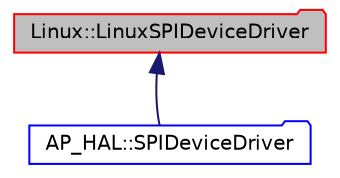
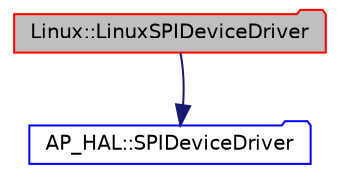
(157, 100) -> (183, 79)
